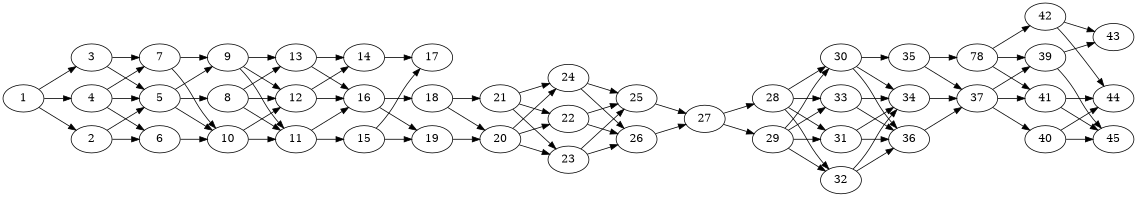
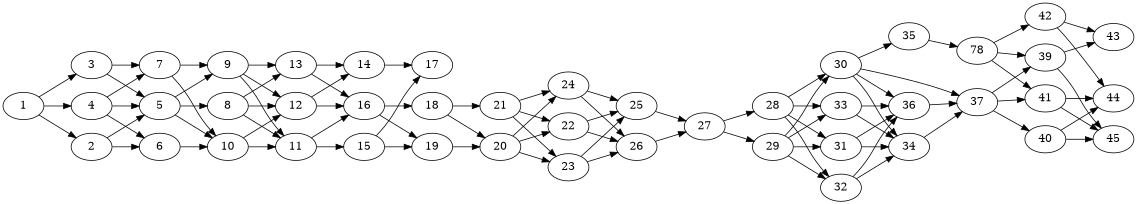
(940, 76) -> (907, 79)
